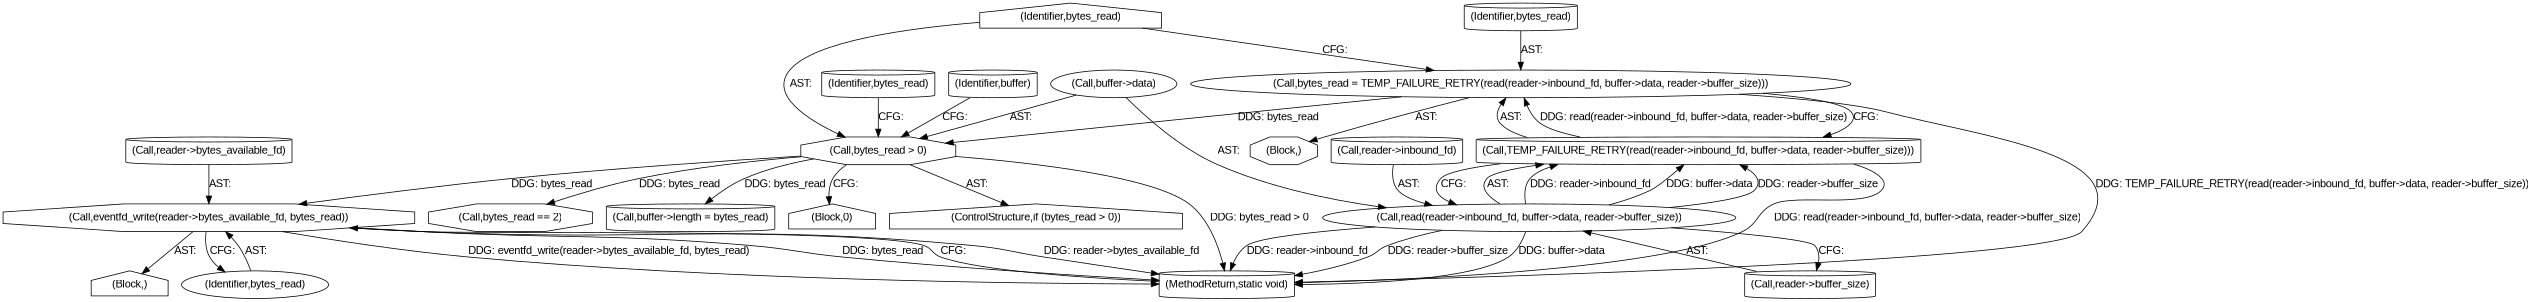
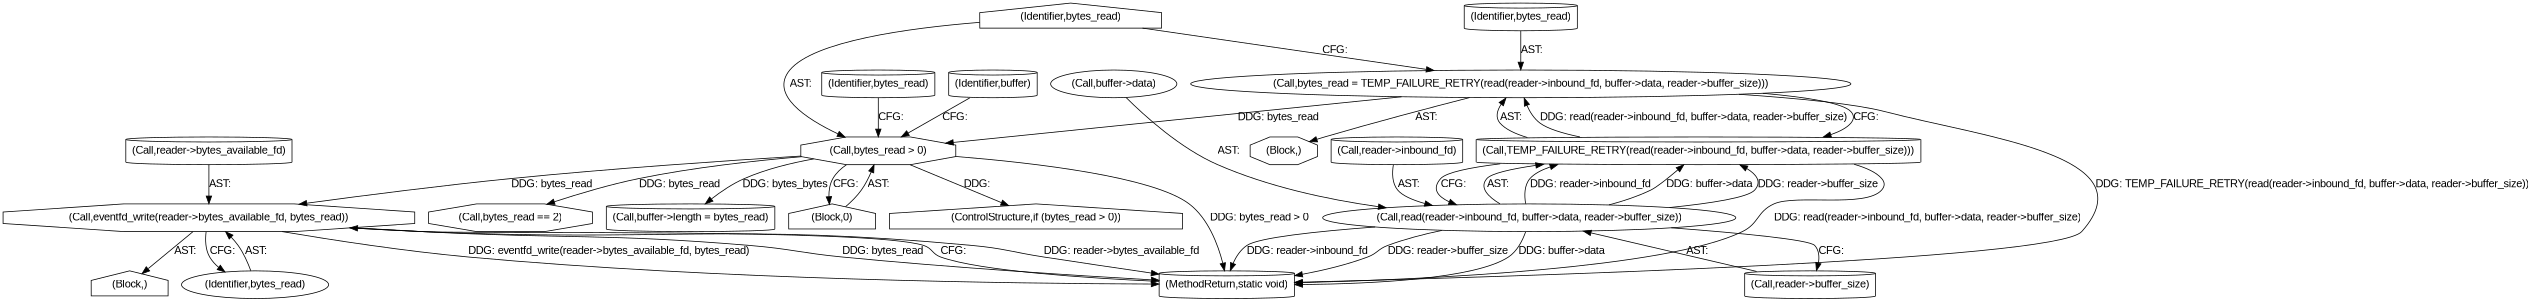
(1002, 116) -> (861, 191)
(785, 184) -> (785, 184)
(979, 184) -> (979, 184)
